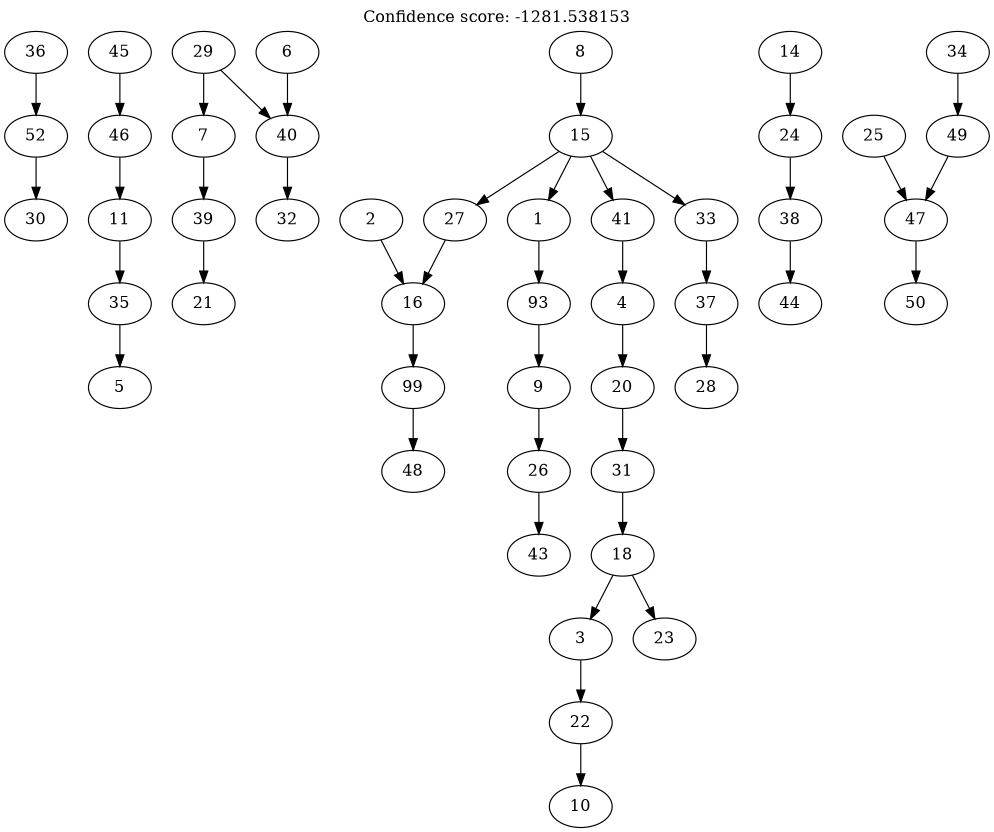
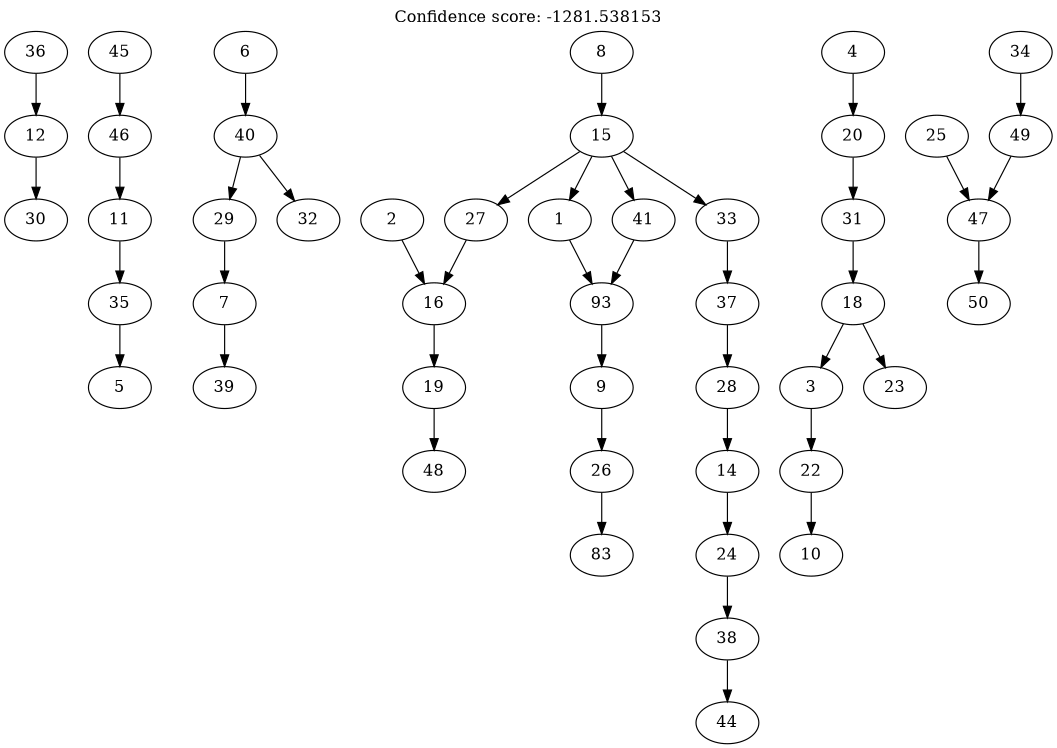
(241, 90) -> (237, 172)
(36, 136) -> (36, 136)
(623, 256) -> (625, 257)
(204, 304) -> none
(413, 388) -> (434, 388)
none -> (727, 424)
(539, 555) -> (602, 555)
